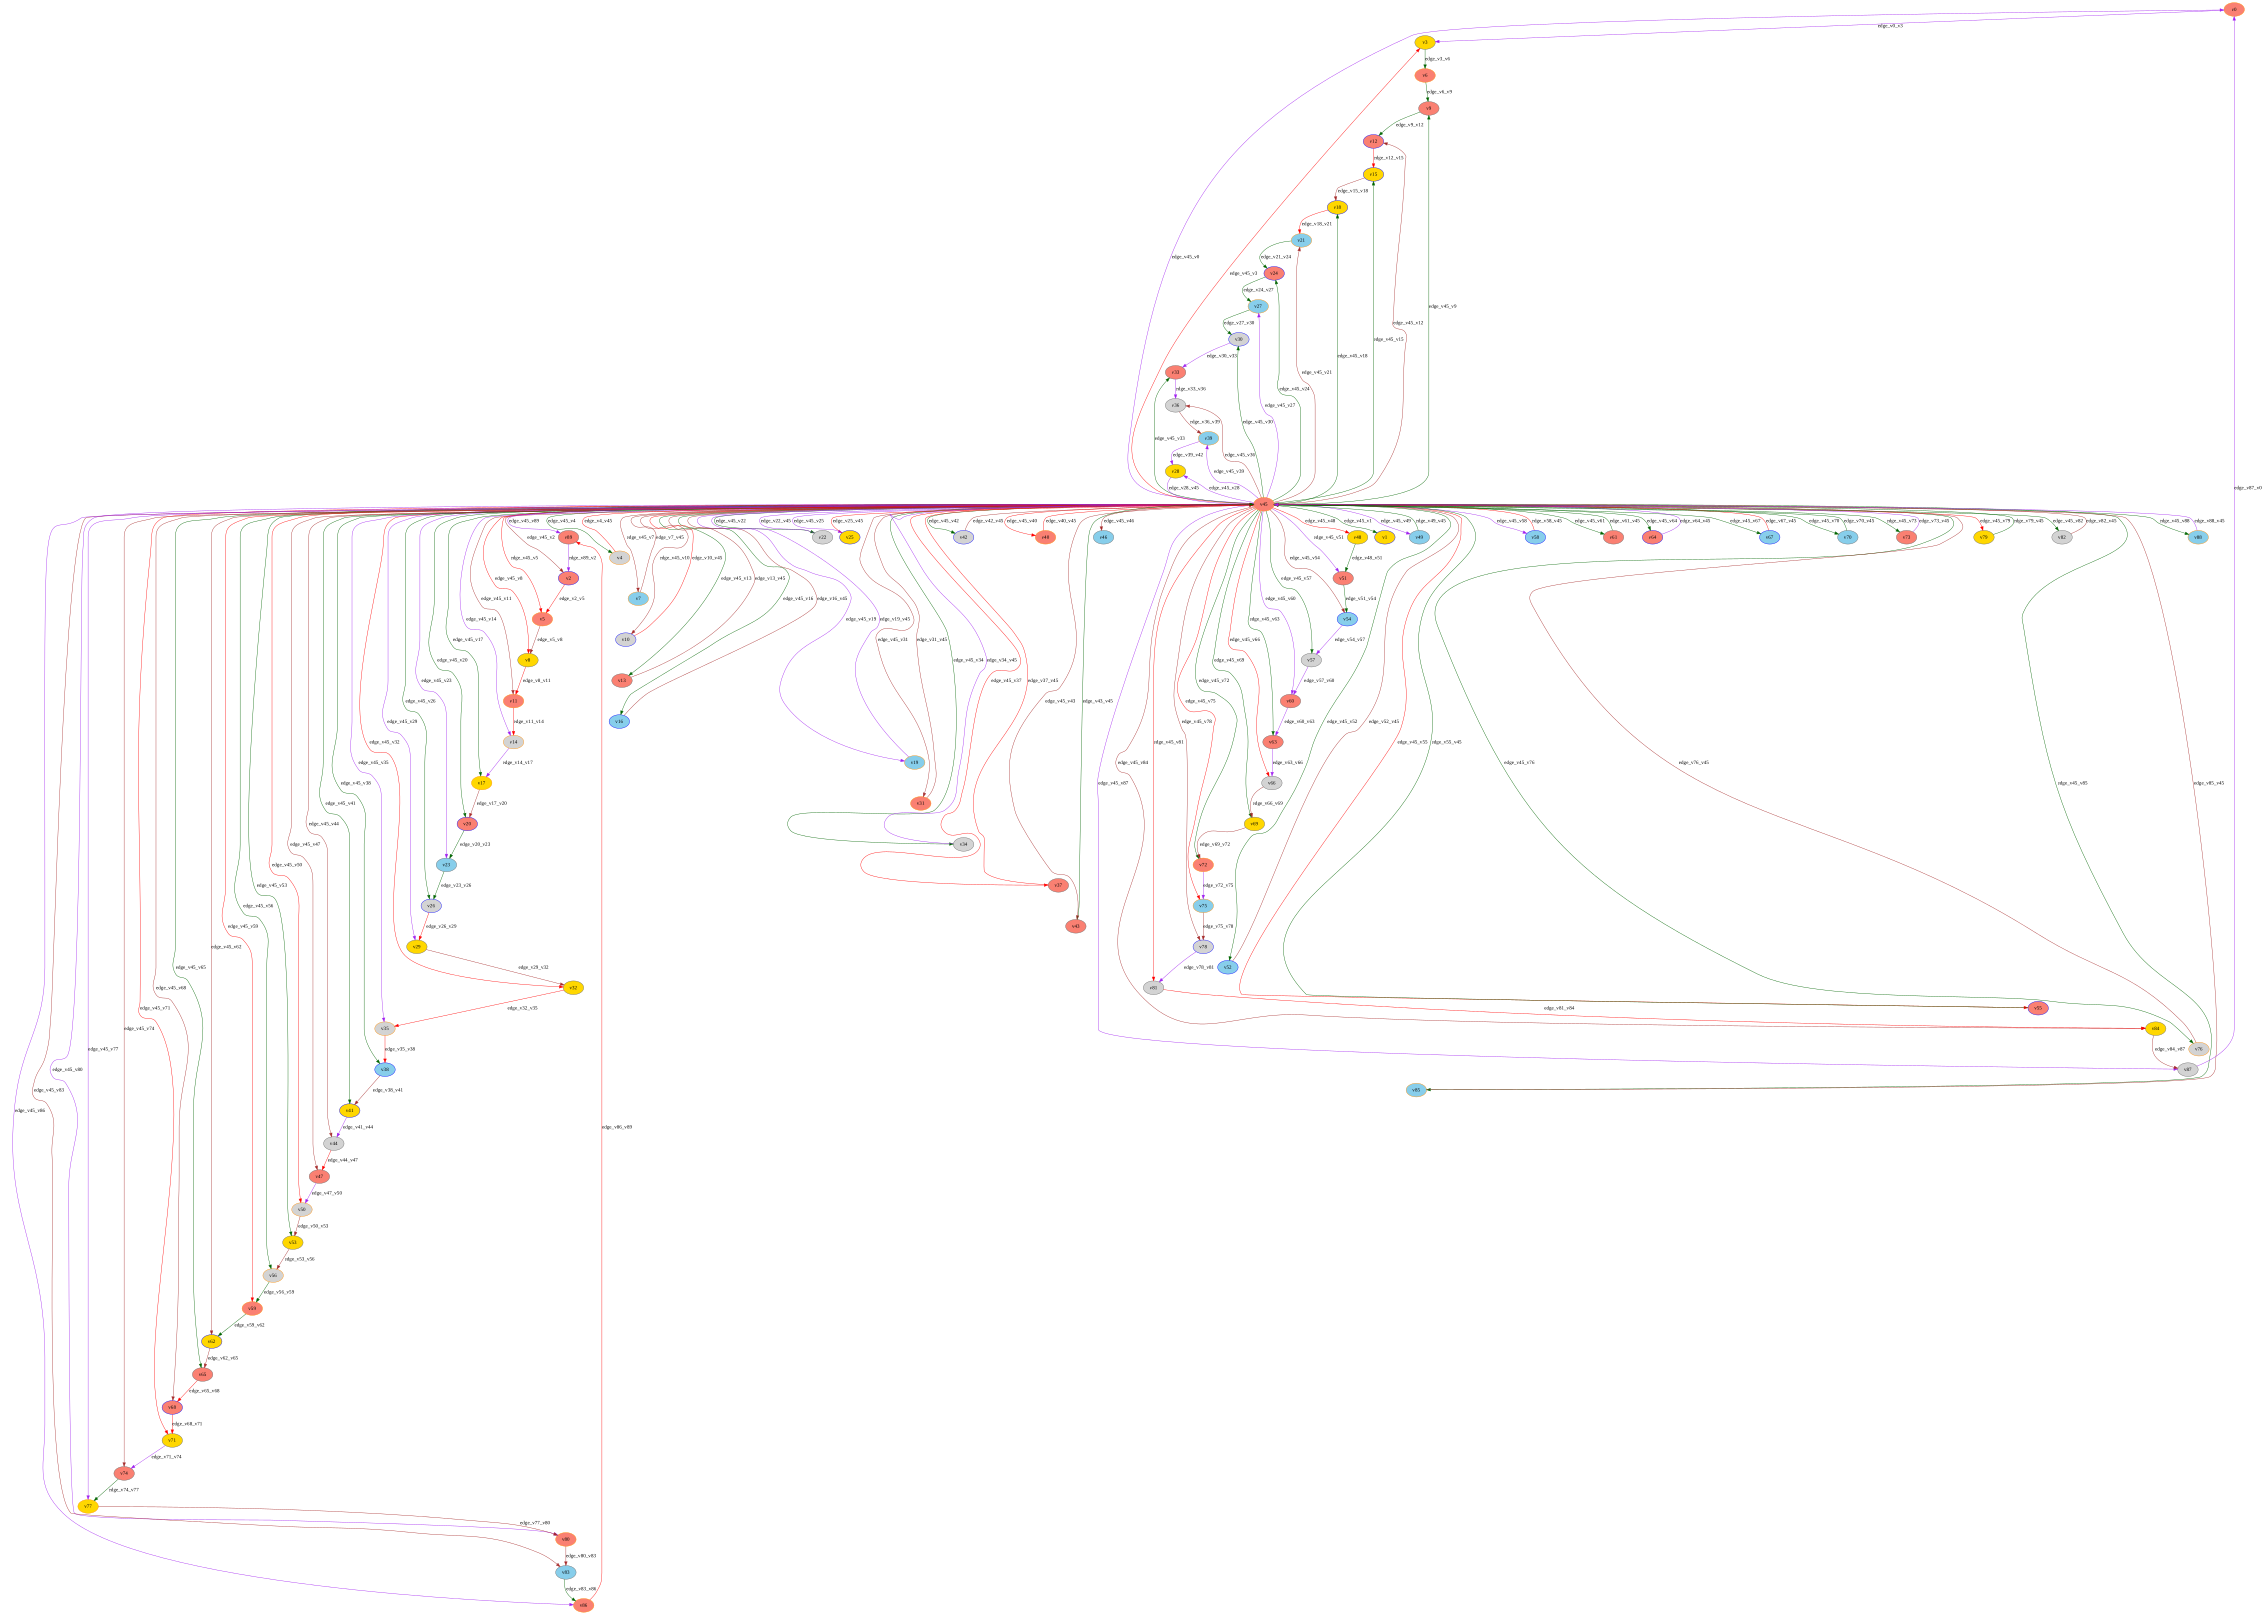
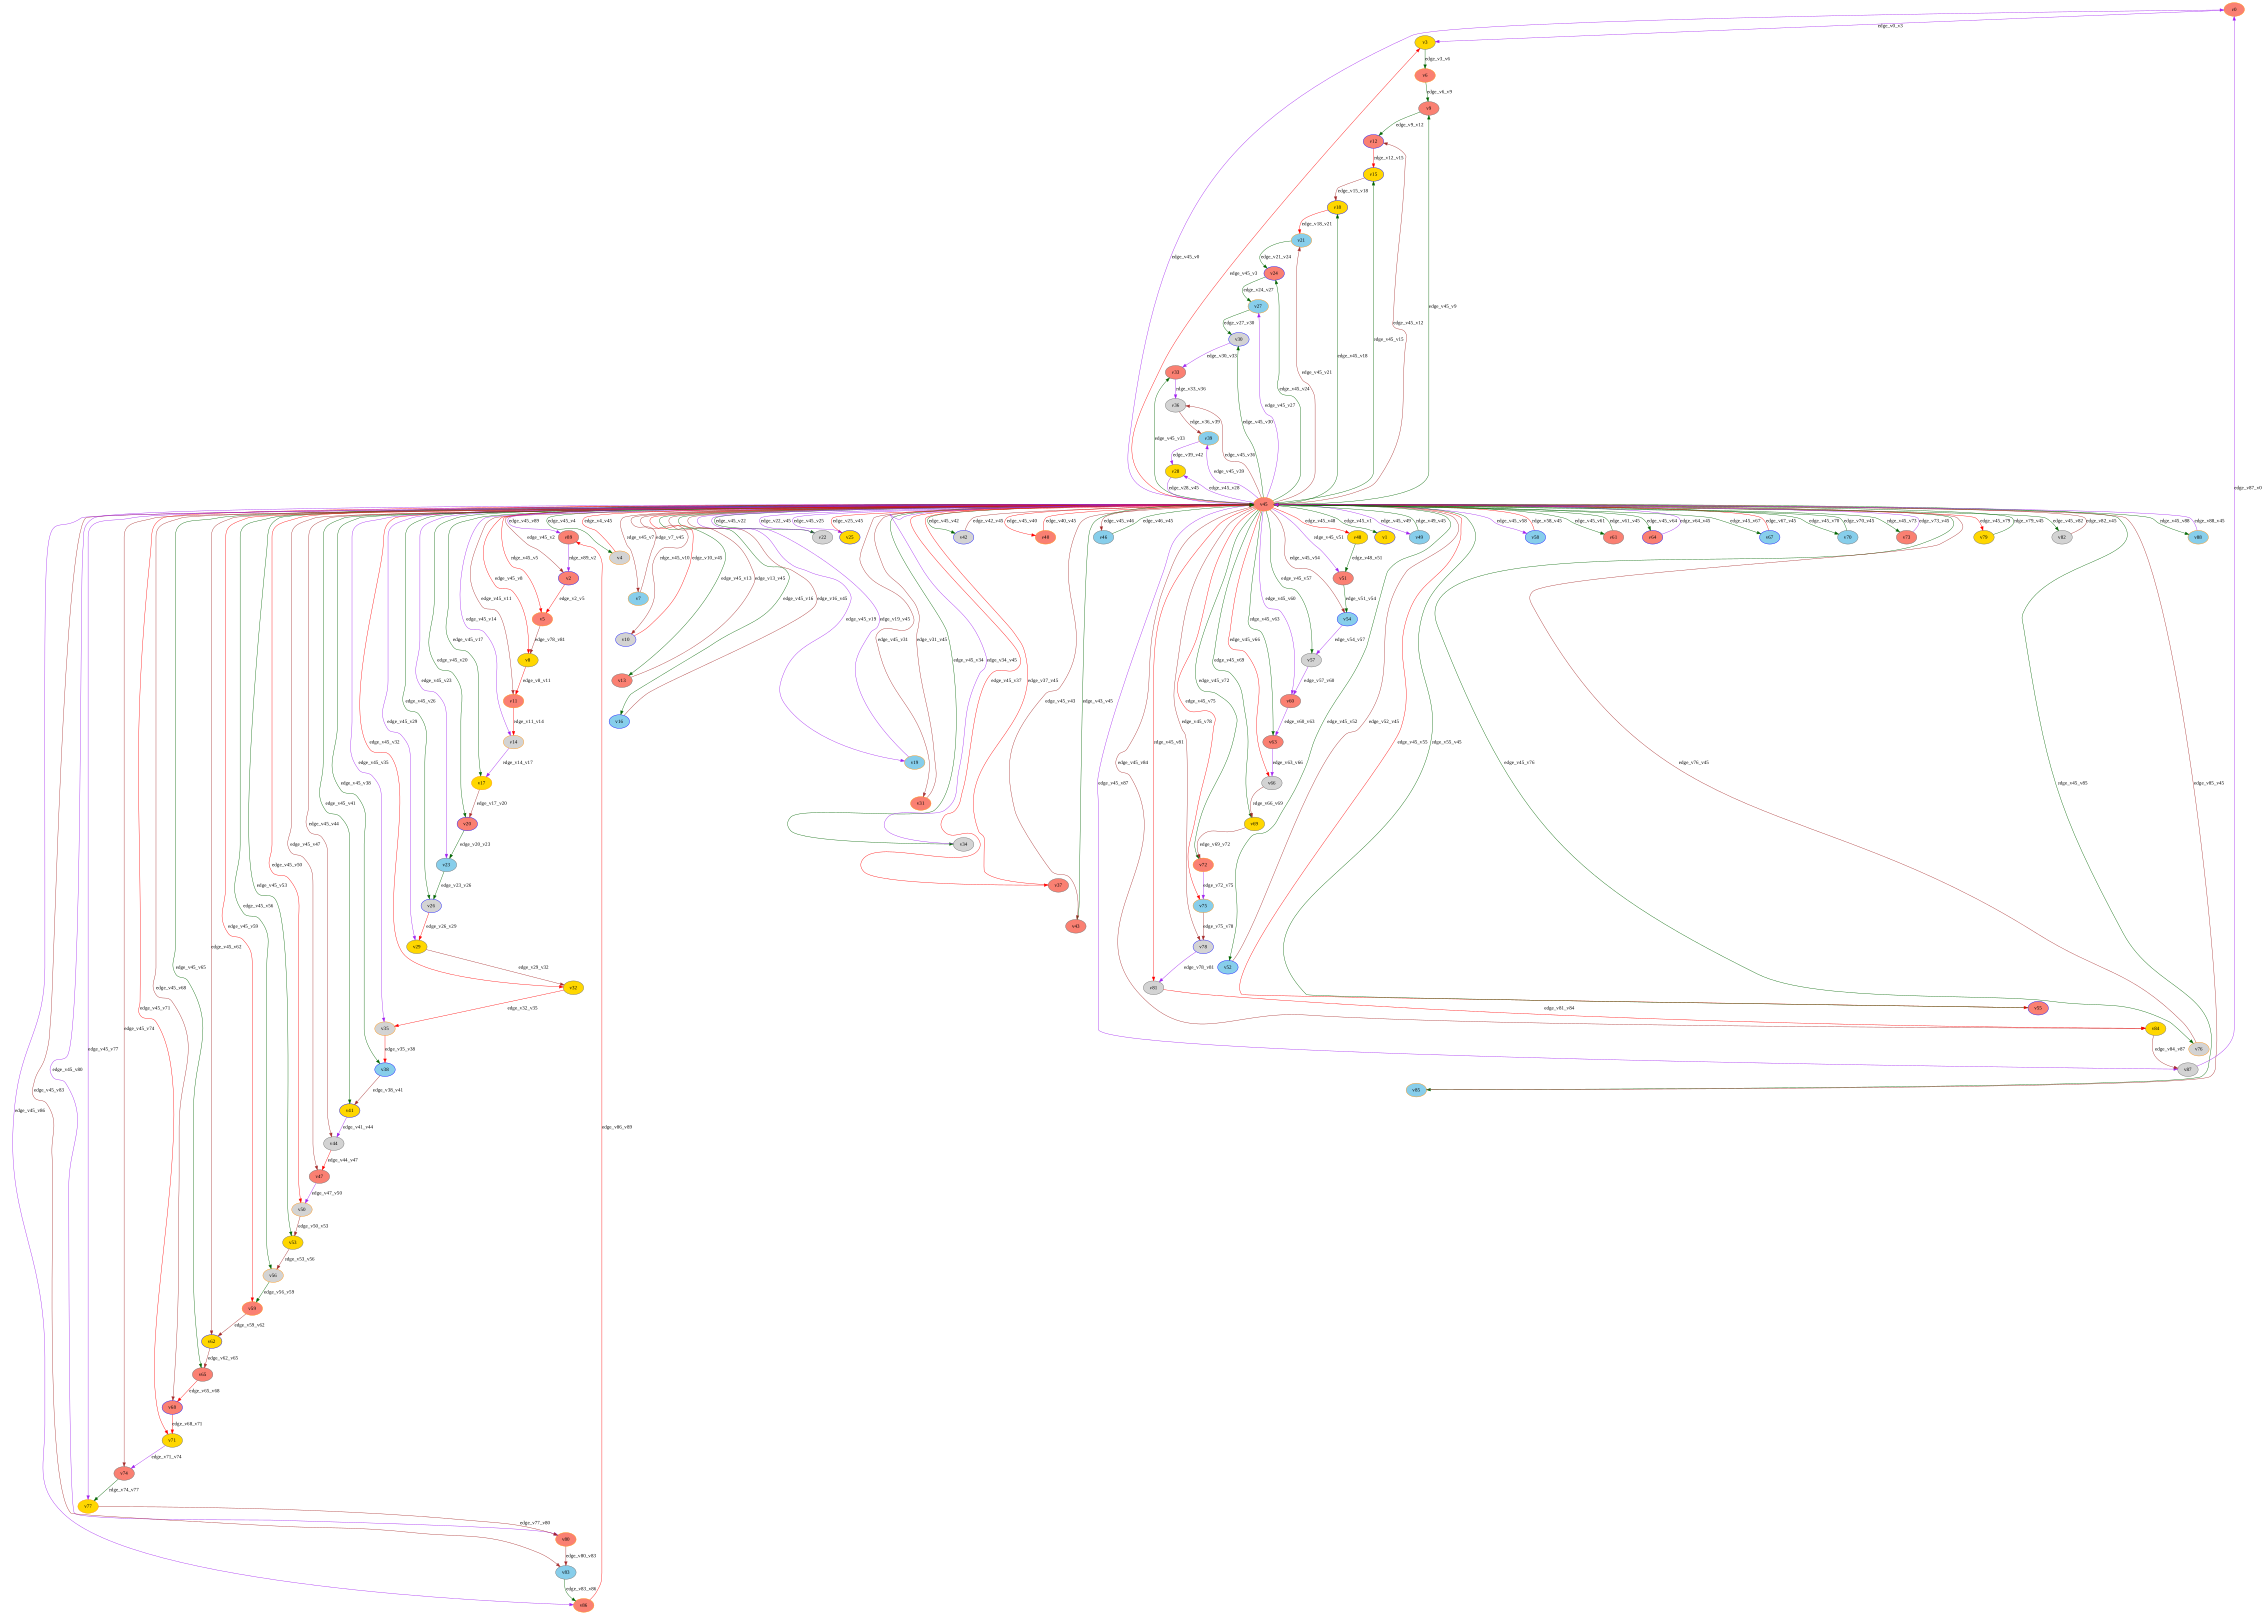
none -> (1179, 511)
(550, 640) -> (550, 640)
(234, 1324) -> (234, 1324)
